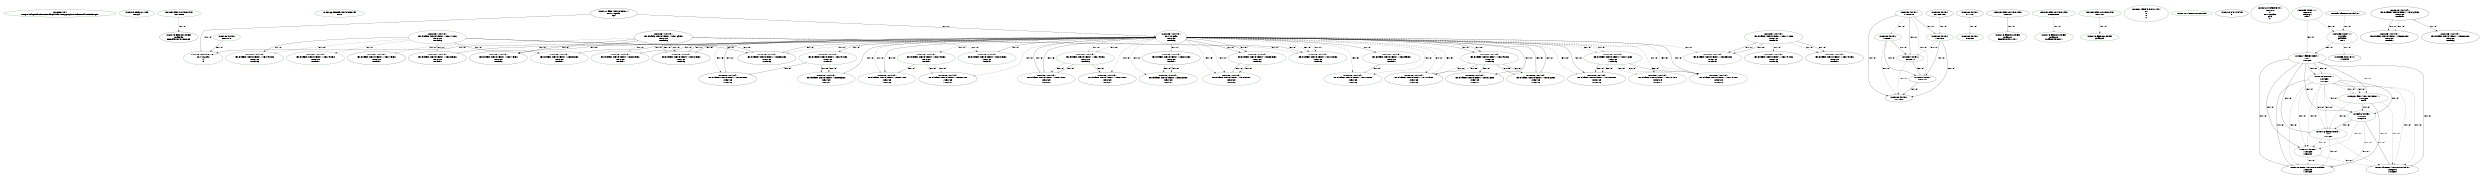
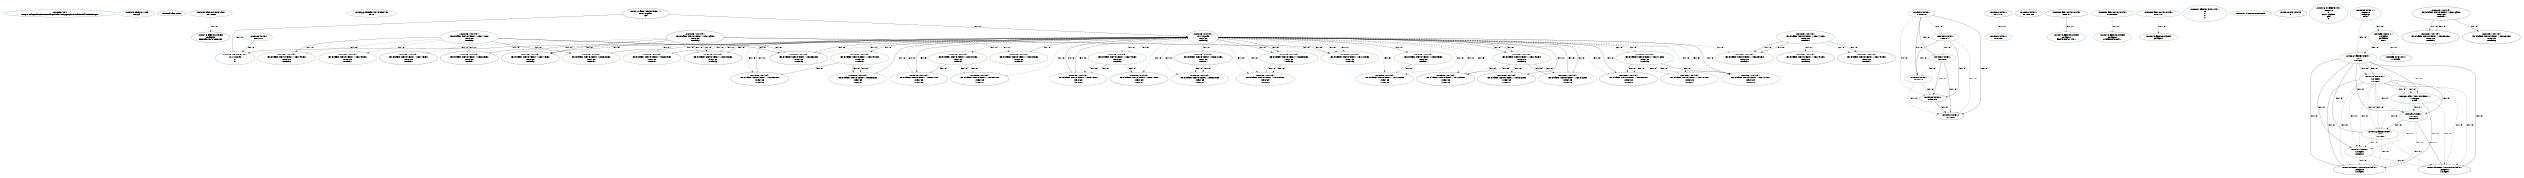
none -> (172, 13)
(2345, 13) -> none
(1940, 25) -> (1944, 47)
